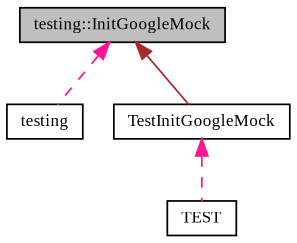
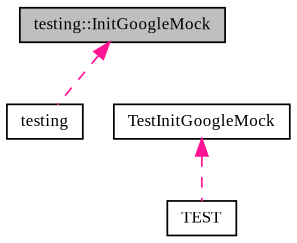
(168, 80) -> none
